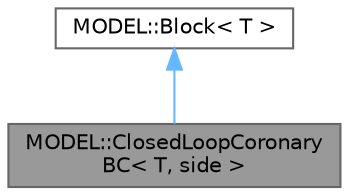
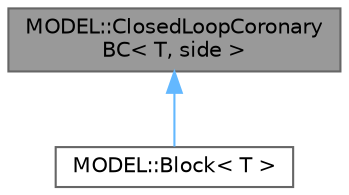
(174, 97) -> (174, 120)
